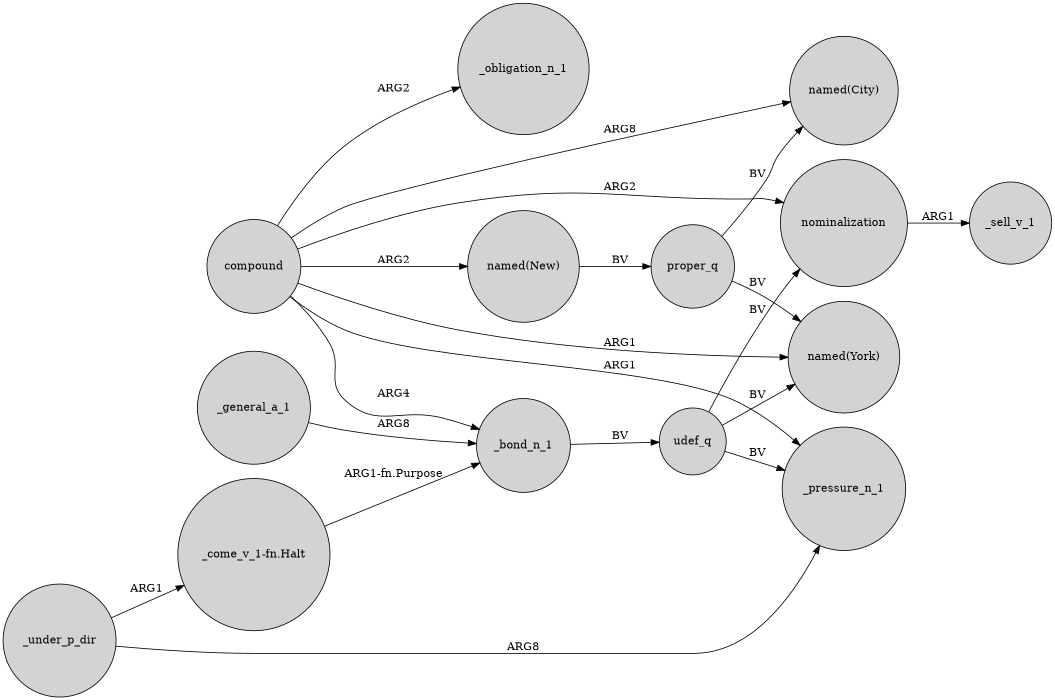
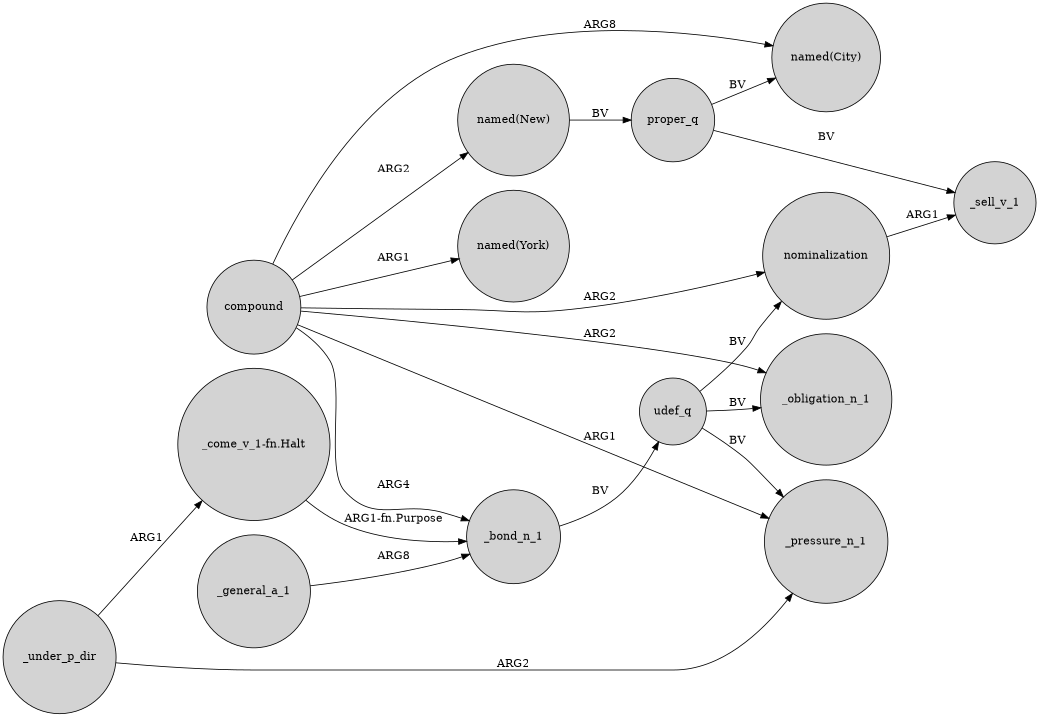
(764, 297) -> (830, 161)
(757, 406) -> (730, 410)
(523, 647) -> (514, 664)
